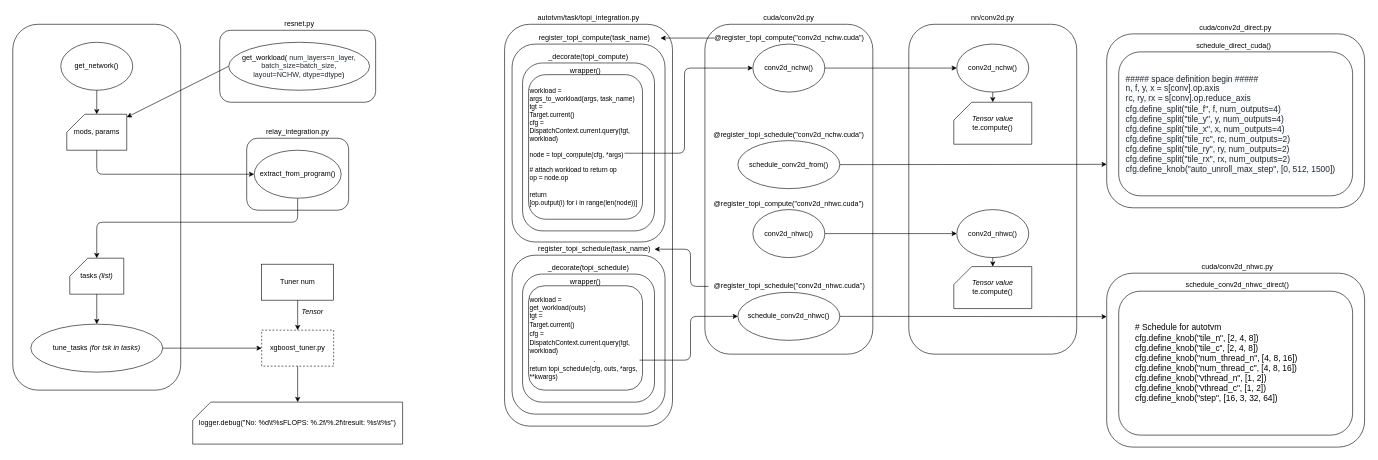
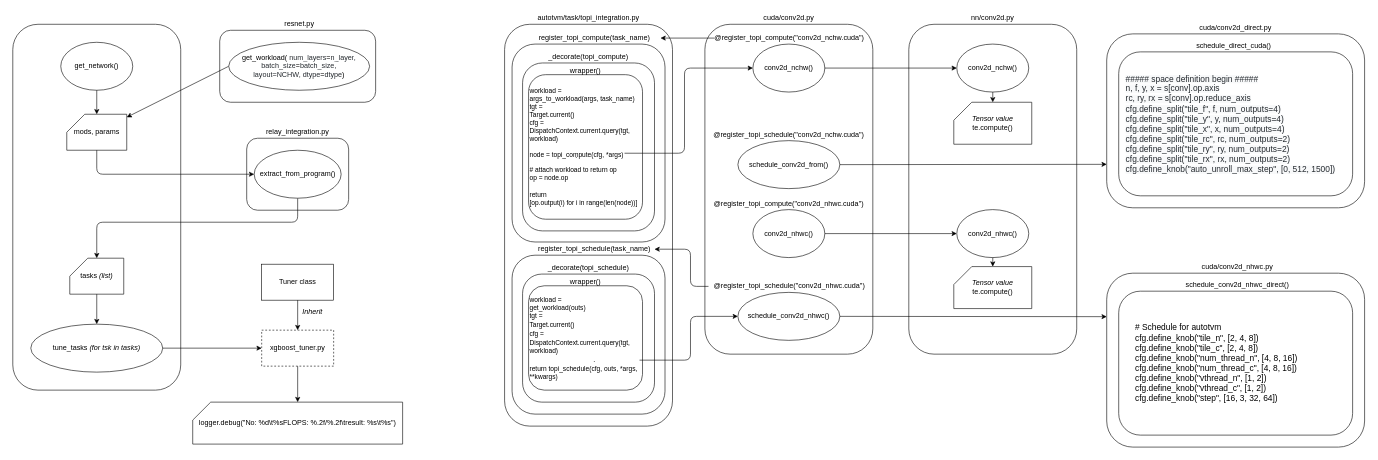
(297, 282) -> (297, 282)
(312, 312) -> (312, 312)
